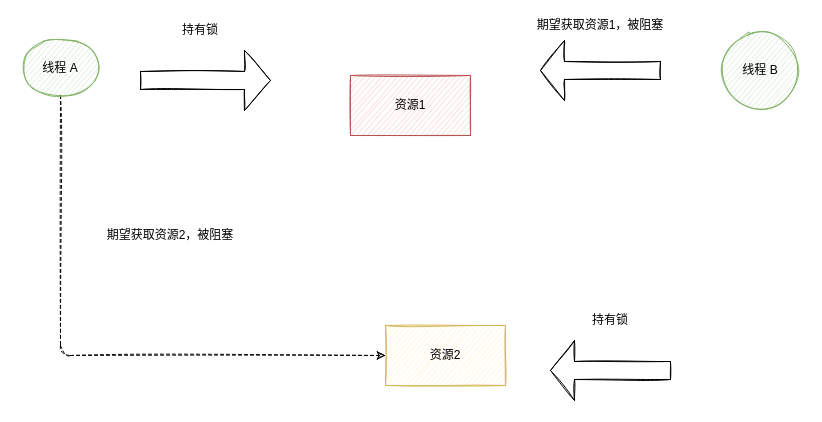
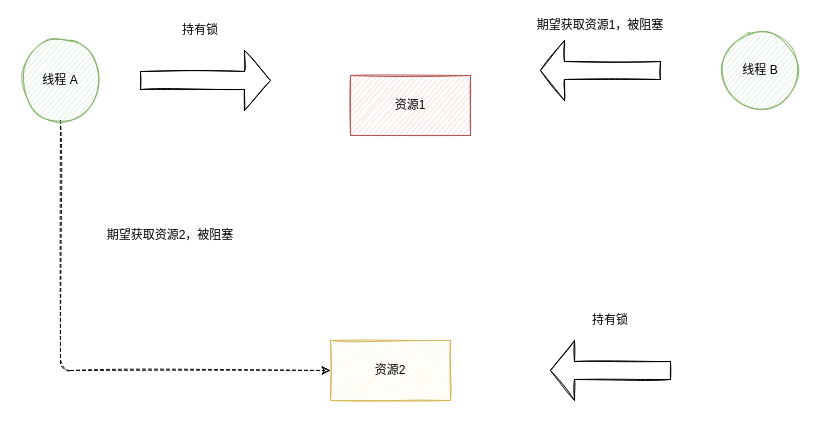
(61, 68) -> (61, 81)
(446, 356) -> (391, 371)
